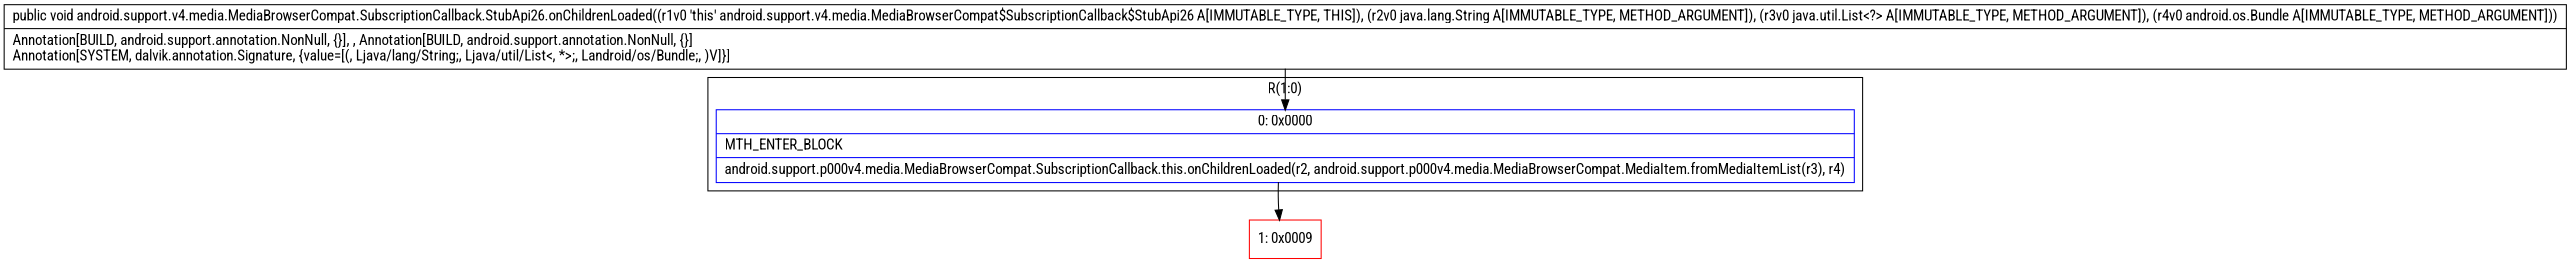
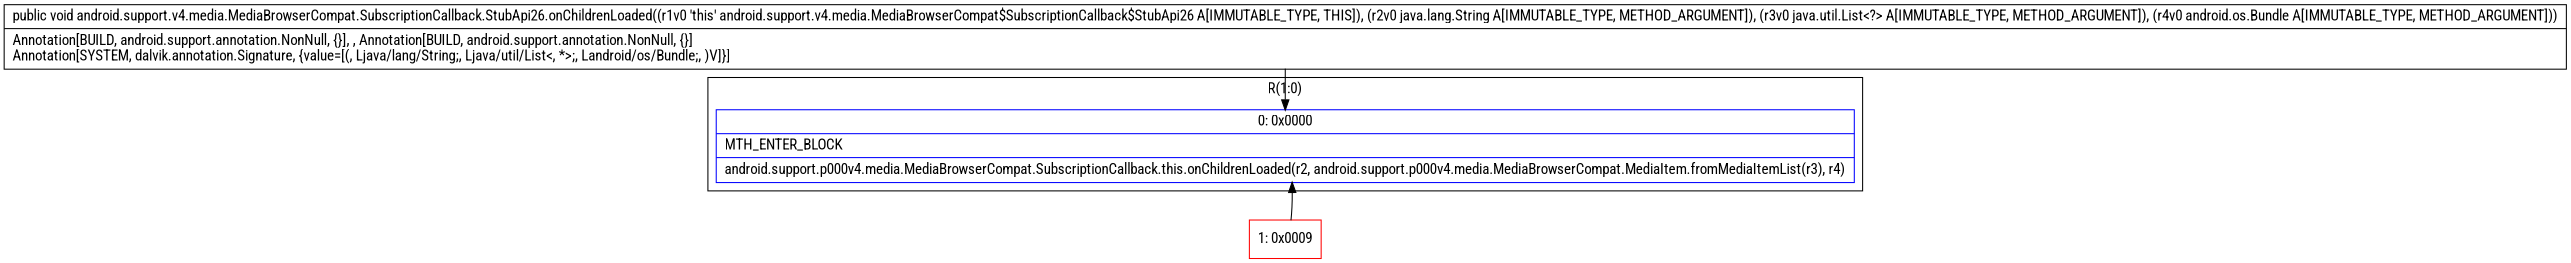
(1278, 197) -> (1292, 207)
